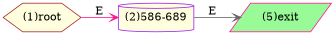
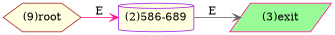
(42, 17) -> (42, 17)
(281, 17) -> (281, 17)
